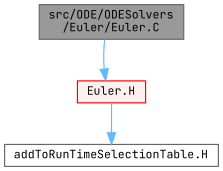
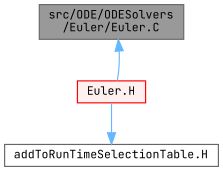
(104, 54) -> (119, 66)
